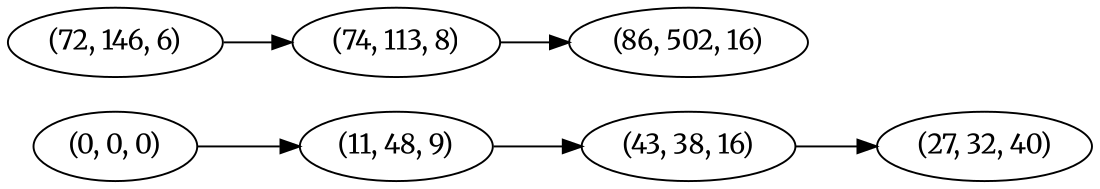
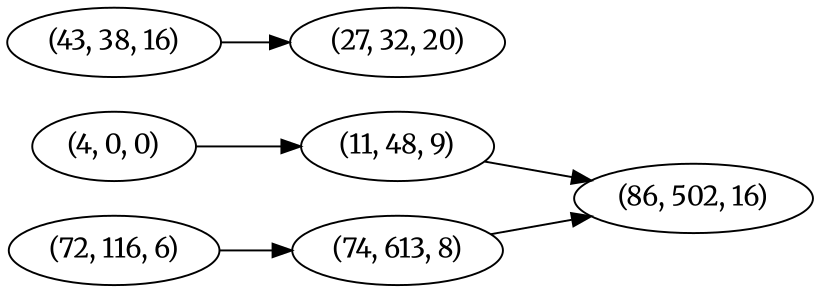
(115, 42) -> (114, 250)
(396, 42) -> (398, 250)
(115, 146) -> (114, 146)
(528, 146) -> (529, 169)
(985, 146) -> (398, 42)
